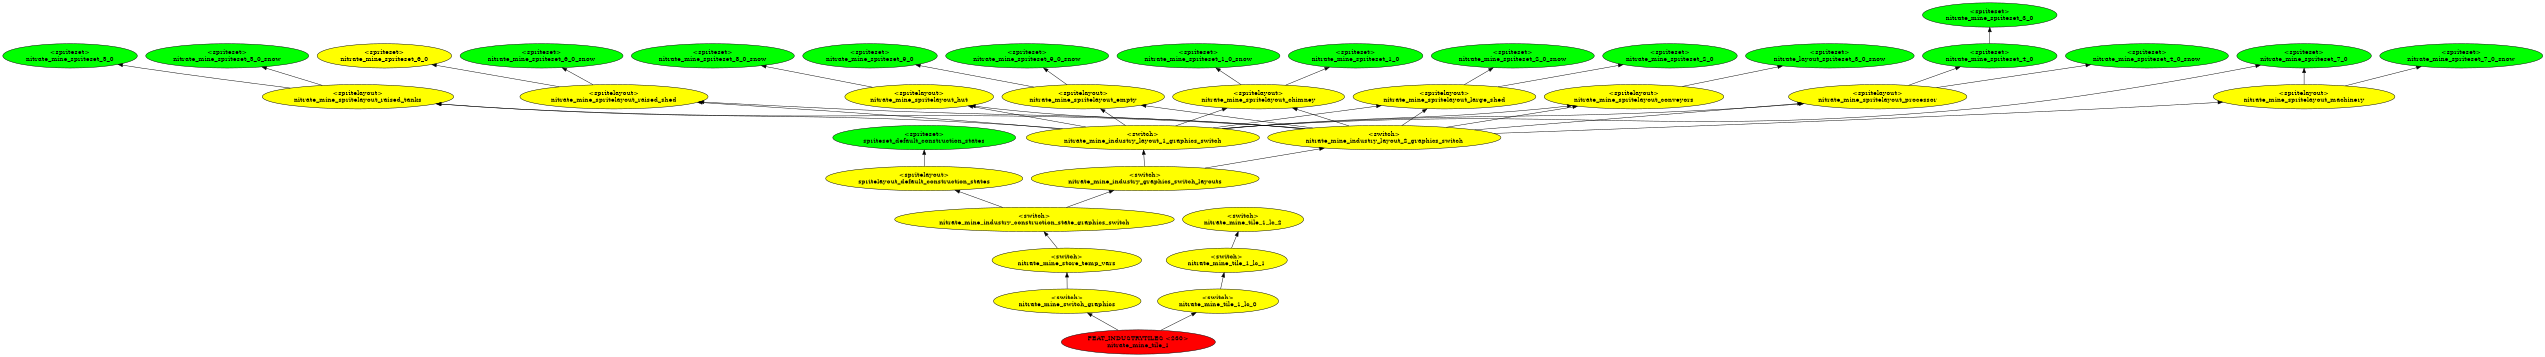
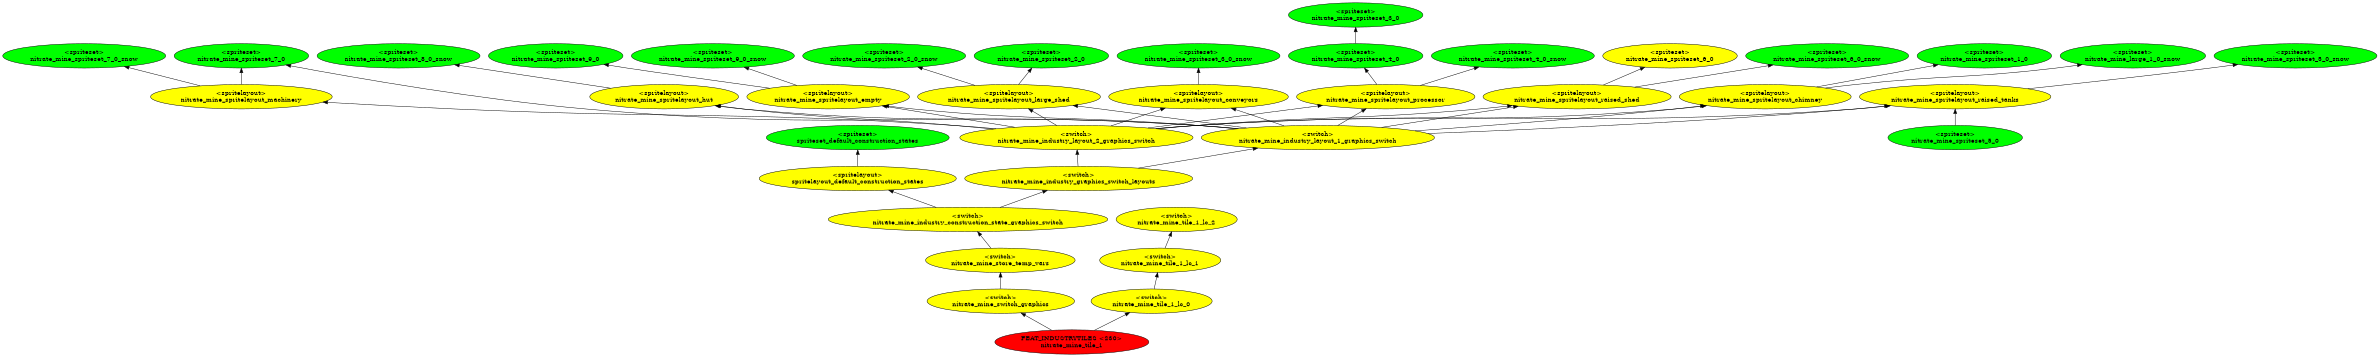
(1198, 56) -> (2133, 56)
(1830, 56) -> (1199, 56)
(206, 77) -> (1955, 119)
